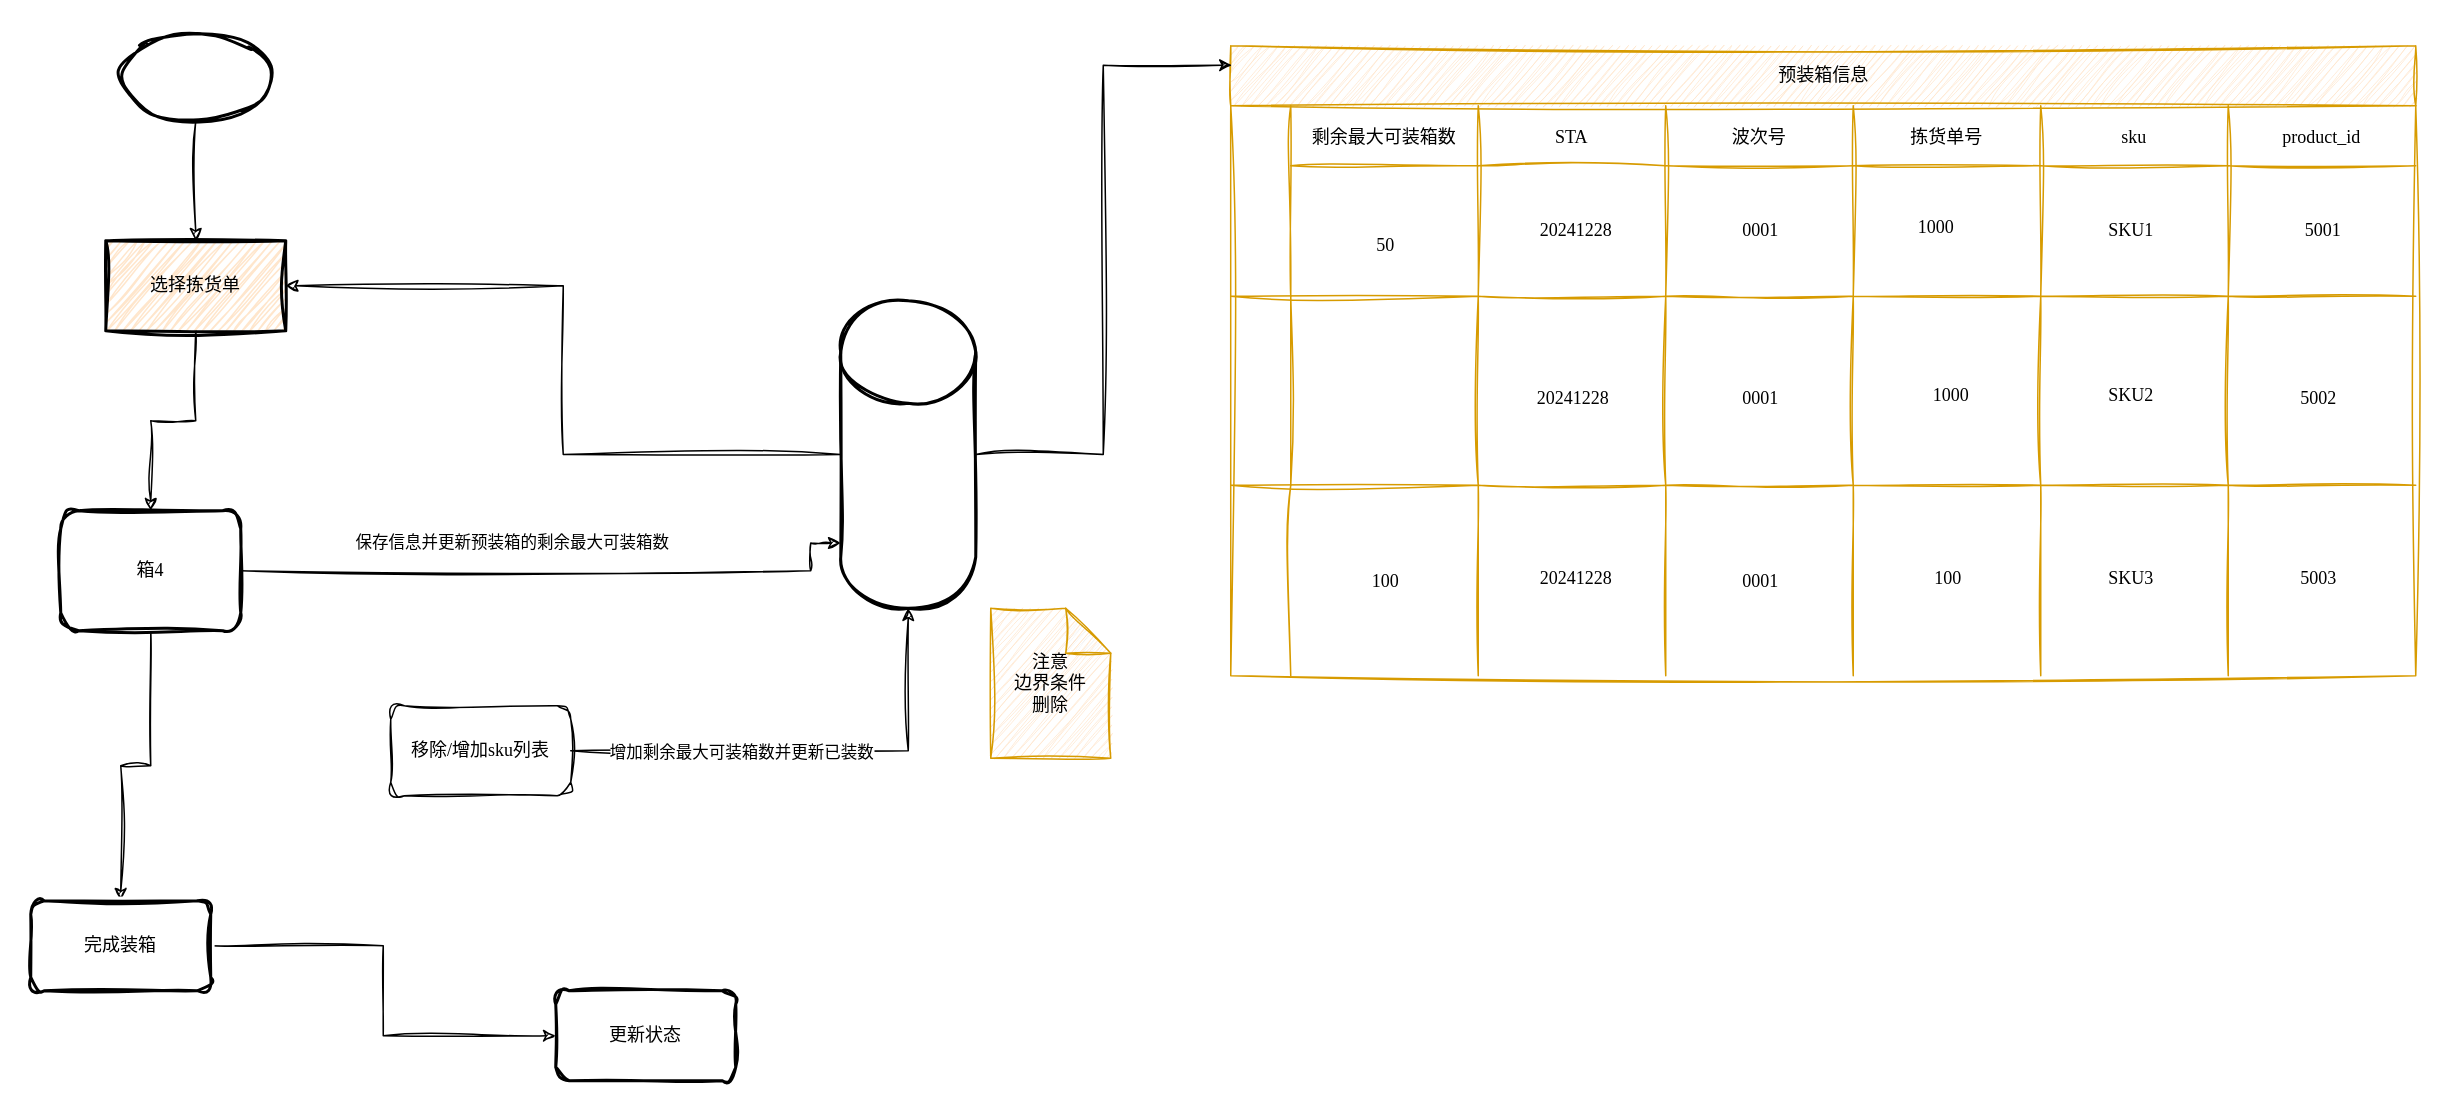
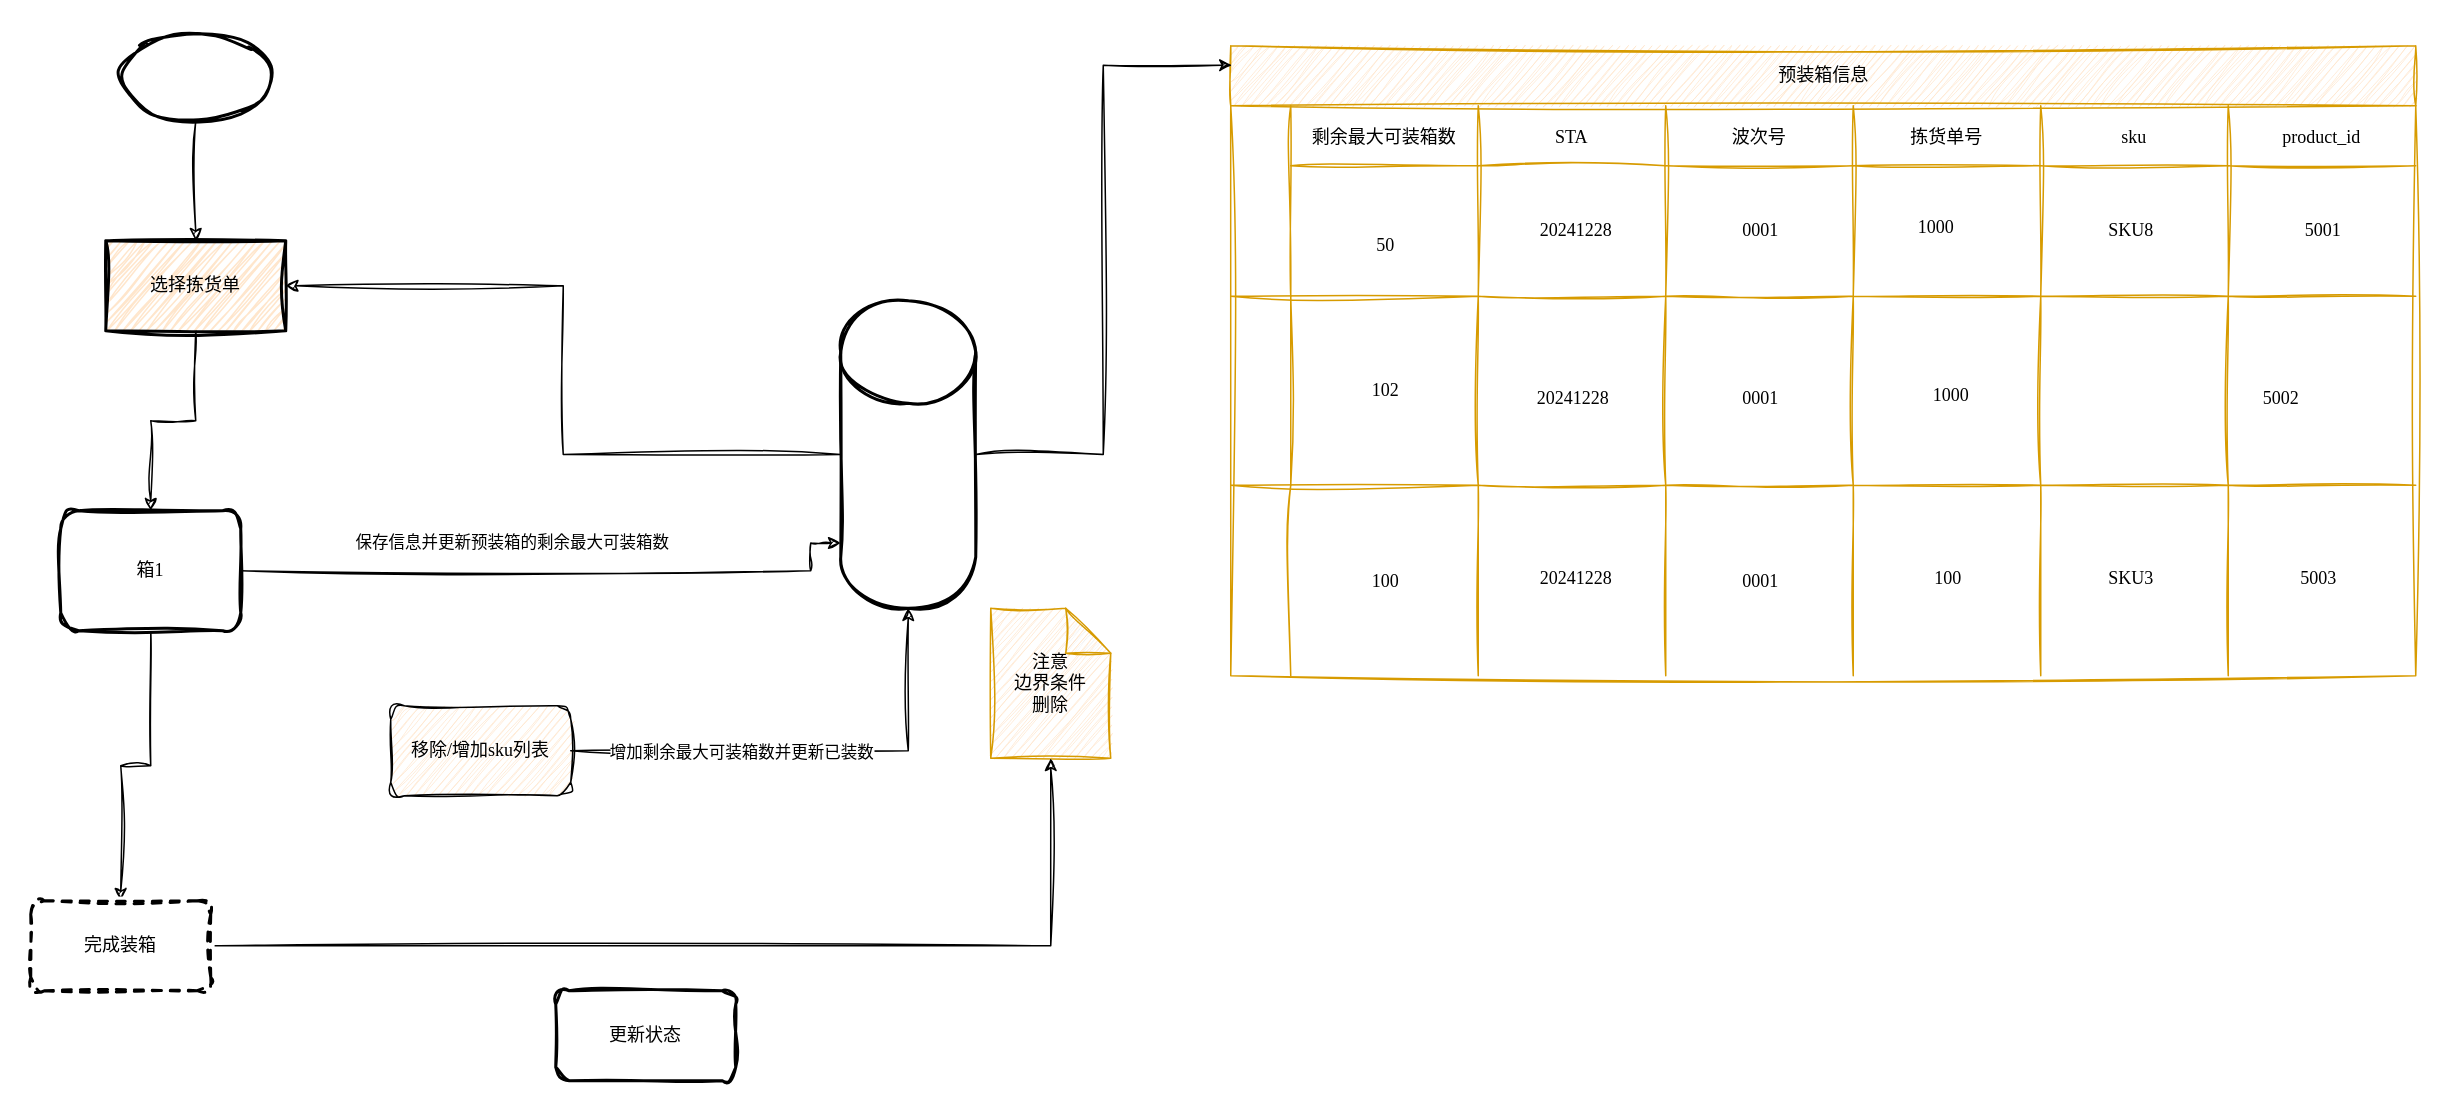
(2132, 230) -> (2132, 230)
none -> (1385, 391)
(2131, 395) -> none
(2318, 398) -> (2281, 398)
(151, 571) -> (151, 571)
(481, 751) -> (481, 751)
(121, 946) -> (121, 946)
(414, 1036) -> (800, 946)
